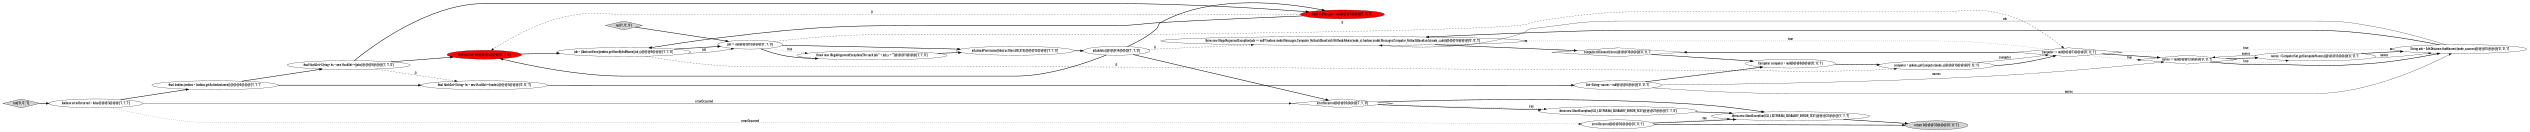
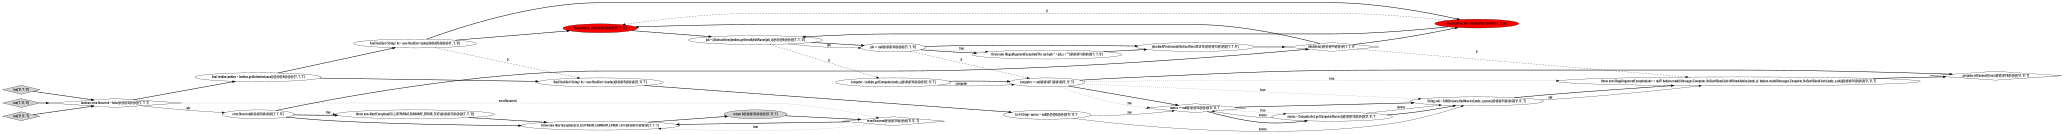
(681, 34) -> (43, 103)
(1117, 51) -> (1332, 47)
(2069, 52) -> (1047, 82)
(1791, 64) -> none
(1937, 74) -> (1129, 113)
(1230, 77) -> (790, 71)
none -> (21, 90)
(704, 102) -> (188, 108)
(96, 103) -> (115, 103)
(1342, 103) -> (258, 114)
(1618, 124) -> (893, 121)
(1778, 125) -> (822, 118)
